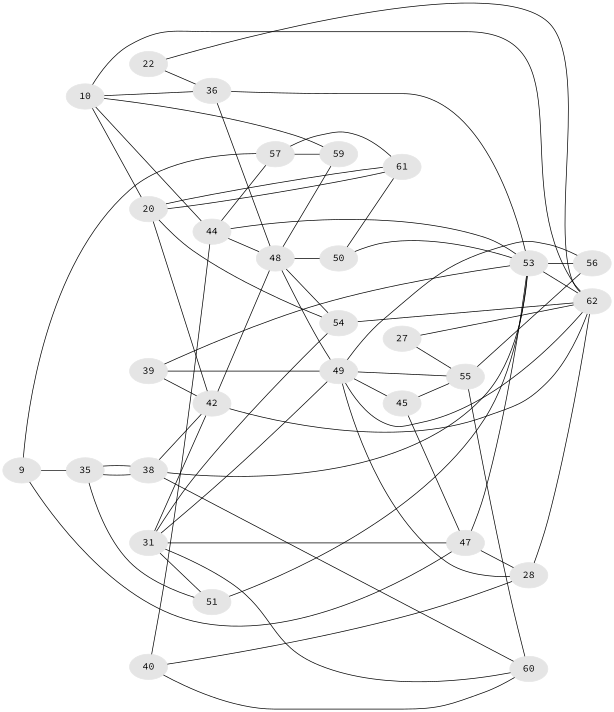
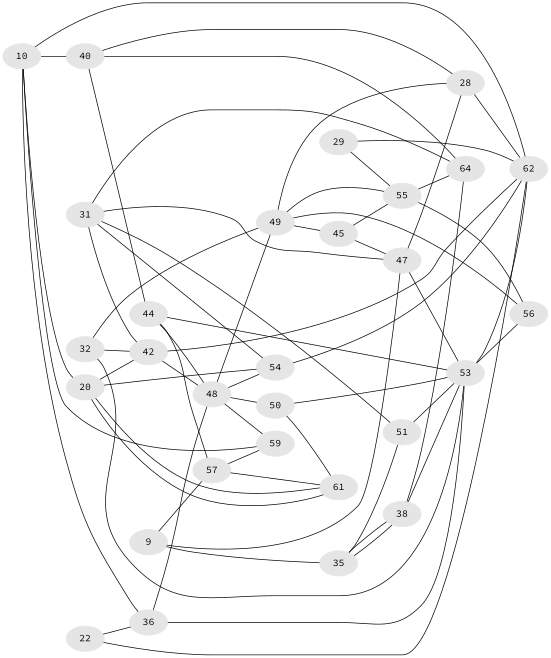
(149, 164) -> (54, 56)
(402, 339) -> (339, 142)
(149, 371) -> (85, 349)
(463, 408) -> none
(180, 437) -> none
(246, 459) -> none
(529, 669) -> (465, 169)
